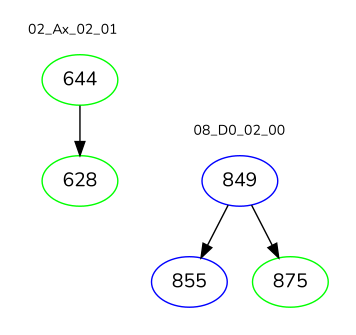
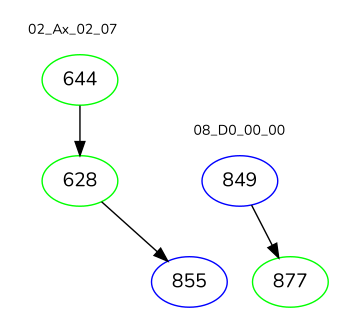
(73, 30) -> (73, 30)
(240, 131) -> (240, 131)
(218, 225) -> (129, 227)
(290, 282) -> (290, 282)
